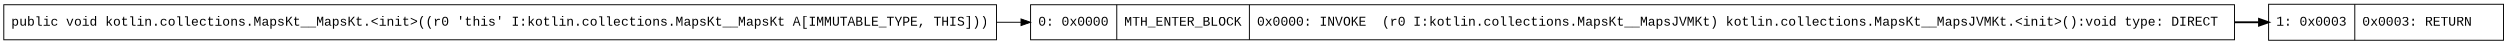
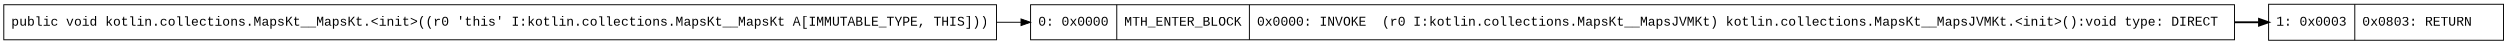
(2429, 22) -> (2429, 22)
